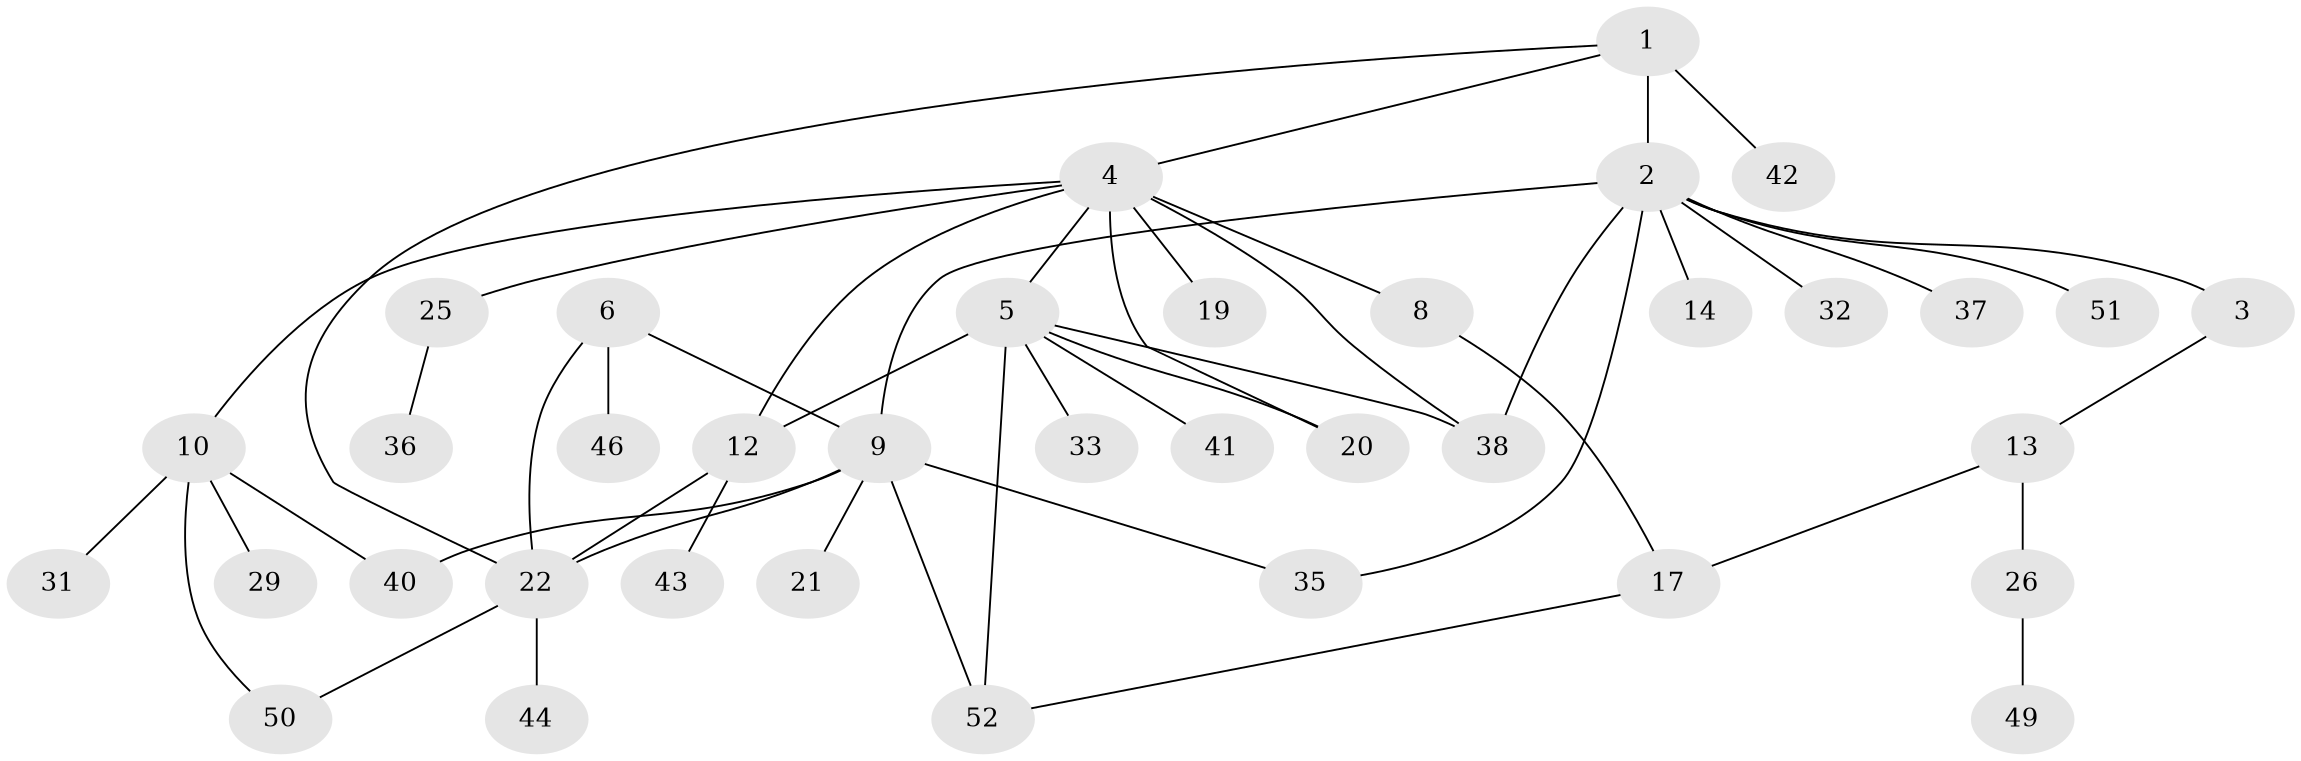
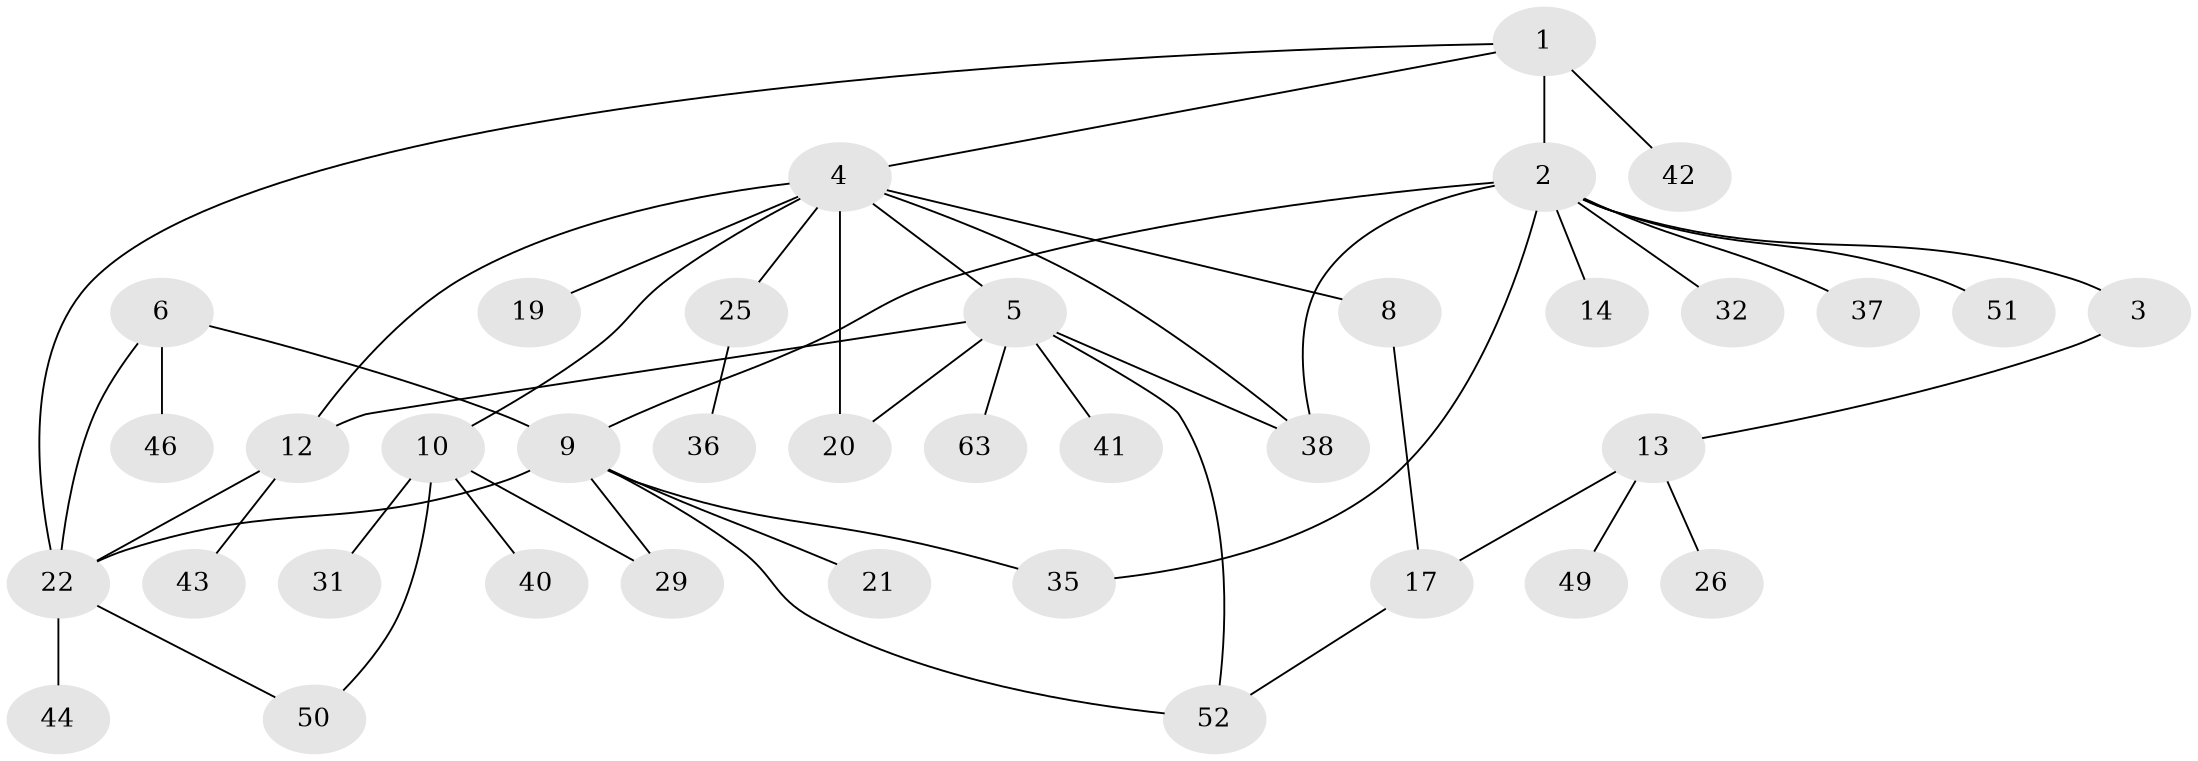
(1087, 448) -> (976, 448)
(671, 513) -> (621, 516)
(2023, 652) -> (1615, 516)
